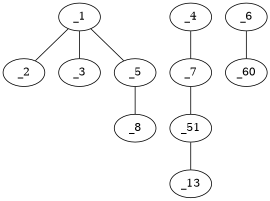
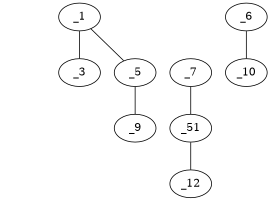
(191, 17) -> none
(24, 73) -> none
(246, 73) -> (246, 73)
(135, 128) -> (135, 128)
(191, 184) -> (191, 184)
